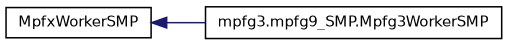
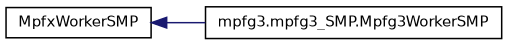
(354, 23) -> (354, 23)
